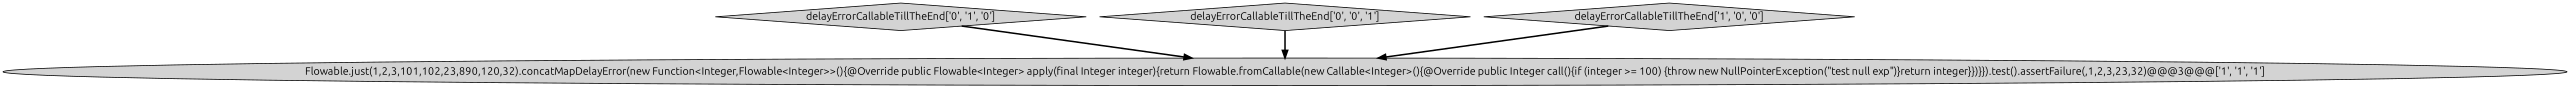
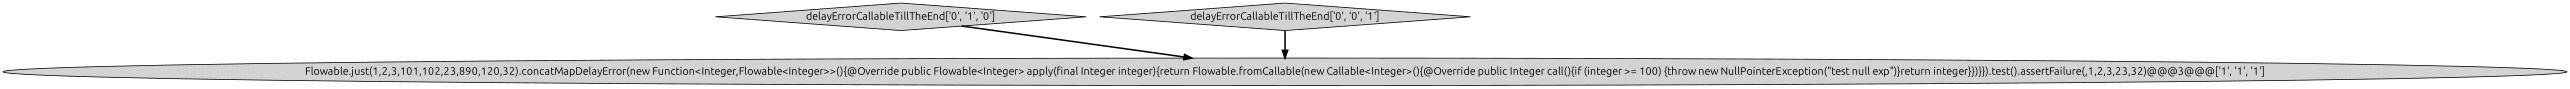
(1669, 17) -> none
